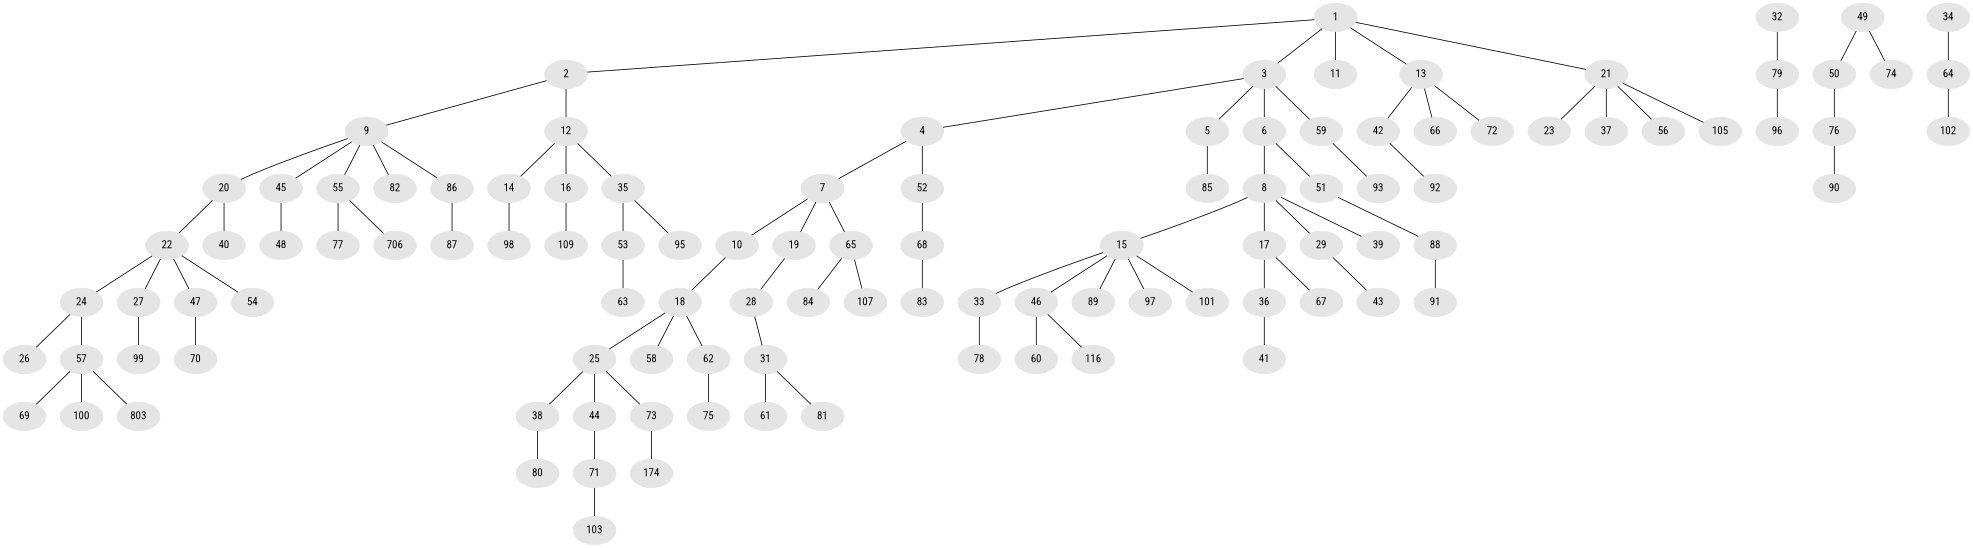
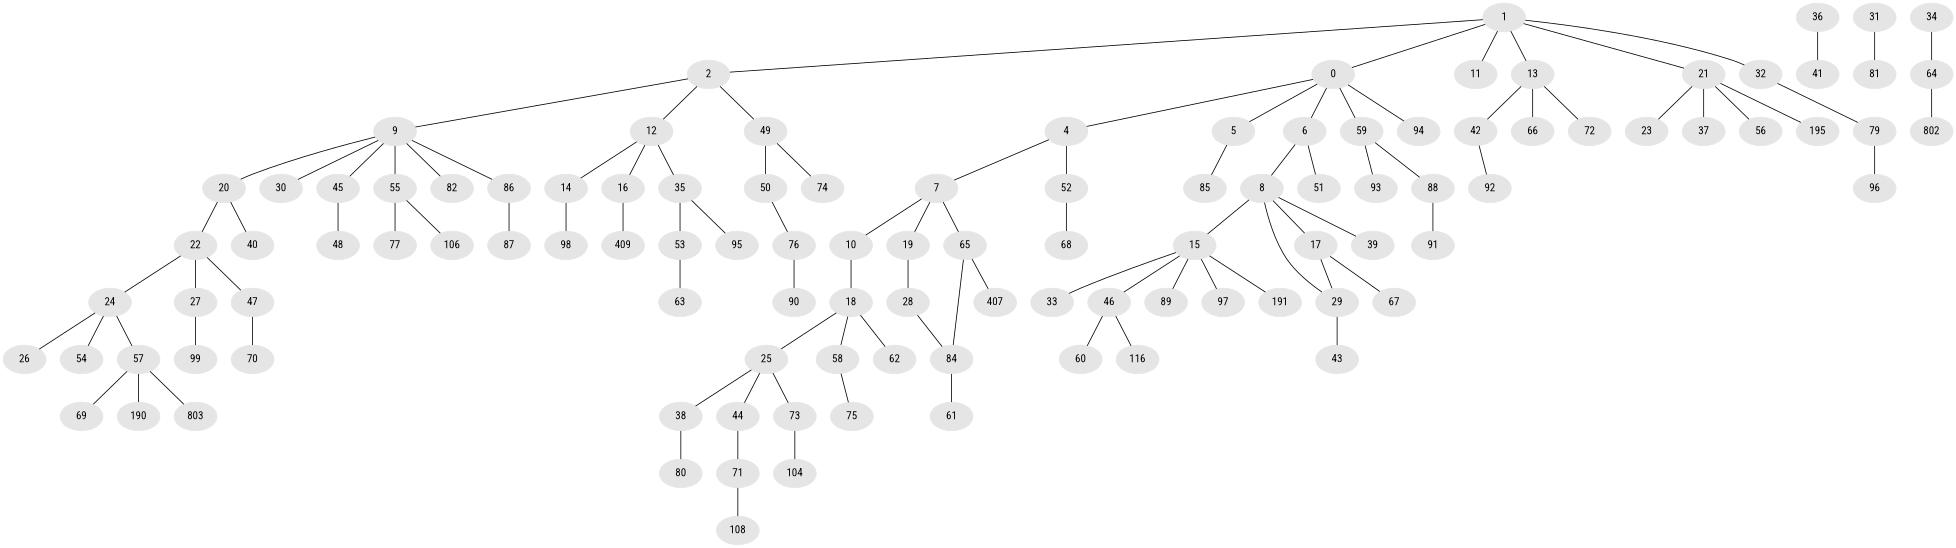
none -> (1636, 37)
(1264, 74) -> (1333, 74)
none -> (737, 103)
none -> (1419, 131)
(1720, 131) -> (1818, 131)
(1948, 131) -> (1932, 131)
none -> (281, 188)
(1378, 217) -> (1397, 160)
(395, 245) -> (452, 245)
(566, 245) -> (623, 245)
(210, 274) -> (96, 331)
(1264, 274) -> (1326, 274)
(865, 302) -> (995, 302)
(922, 302) -> none
(1207, 302) -> (1280, 302)
(758, 331) -> (930, 331)
(979, 359) -> none
(709, 388) -> (845, 388)
(766, 388) -> (952, 388)
(82, 416) -> (139, 416)
(652, 473) -> (795, 473)
(595, 530) -> (738, 530)
